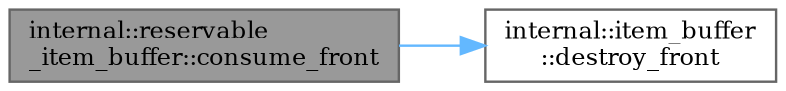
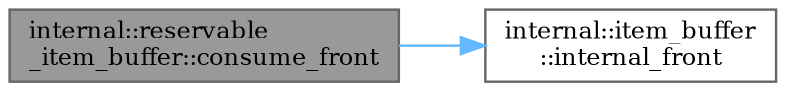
(631, 46) -> (631, 46)
